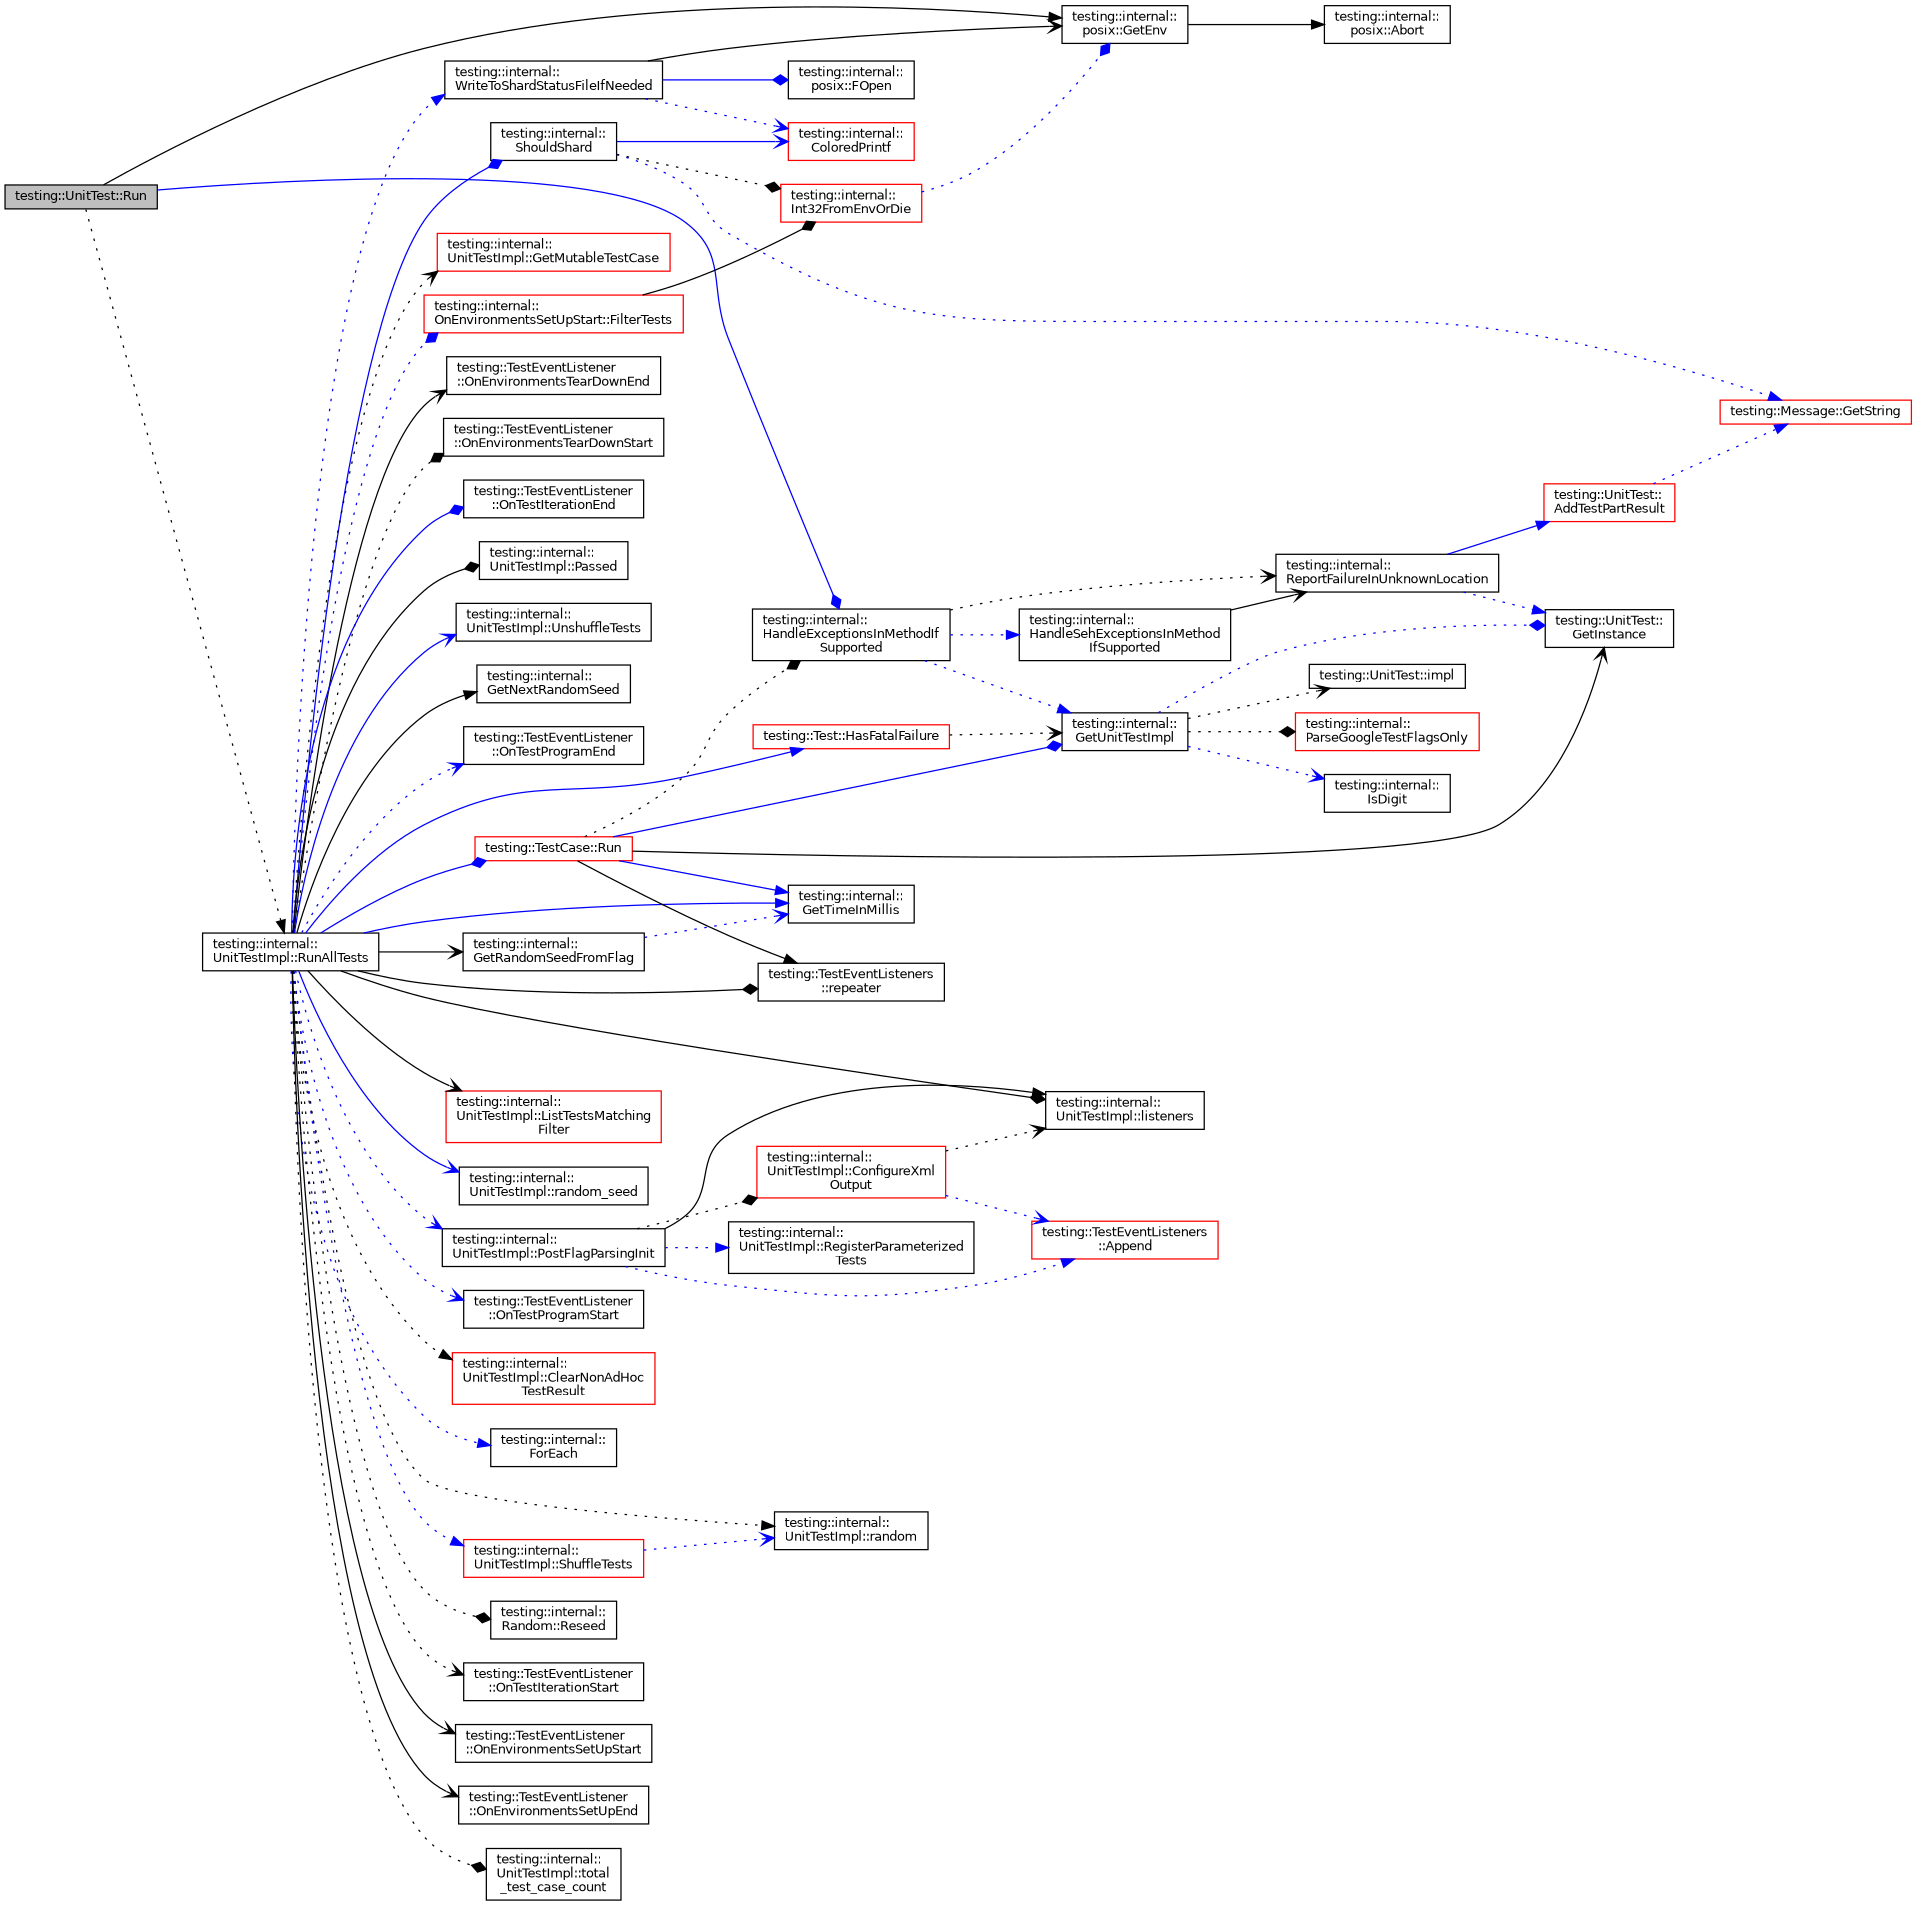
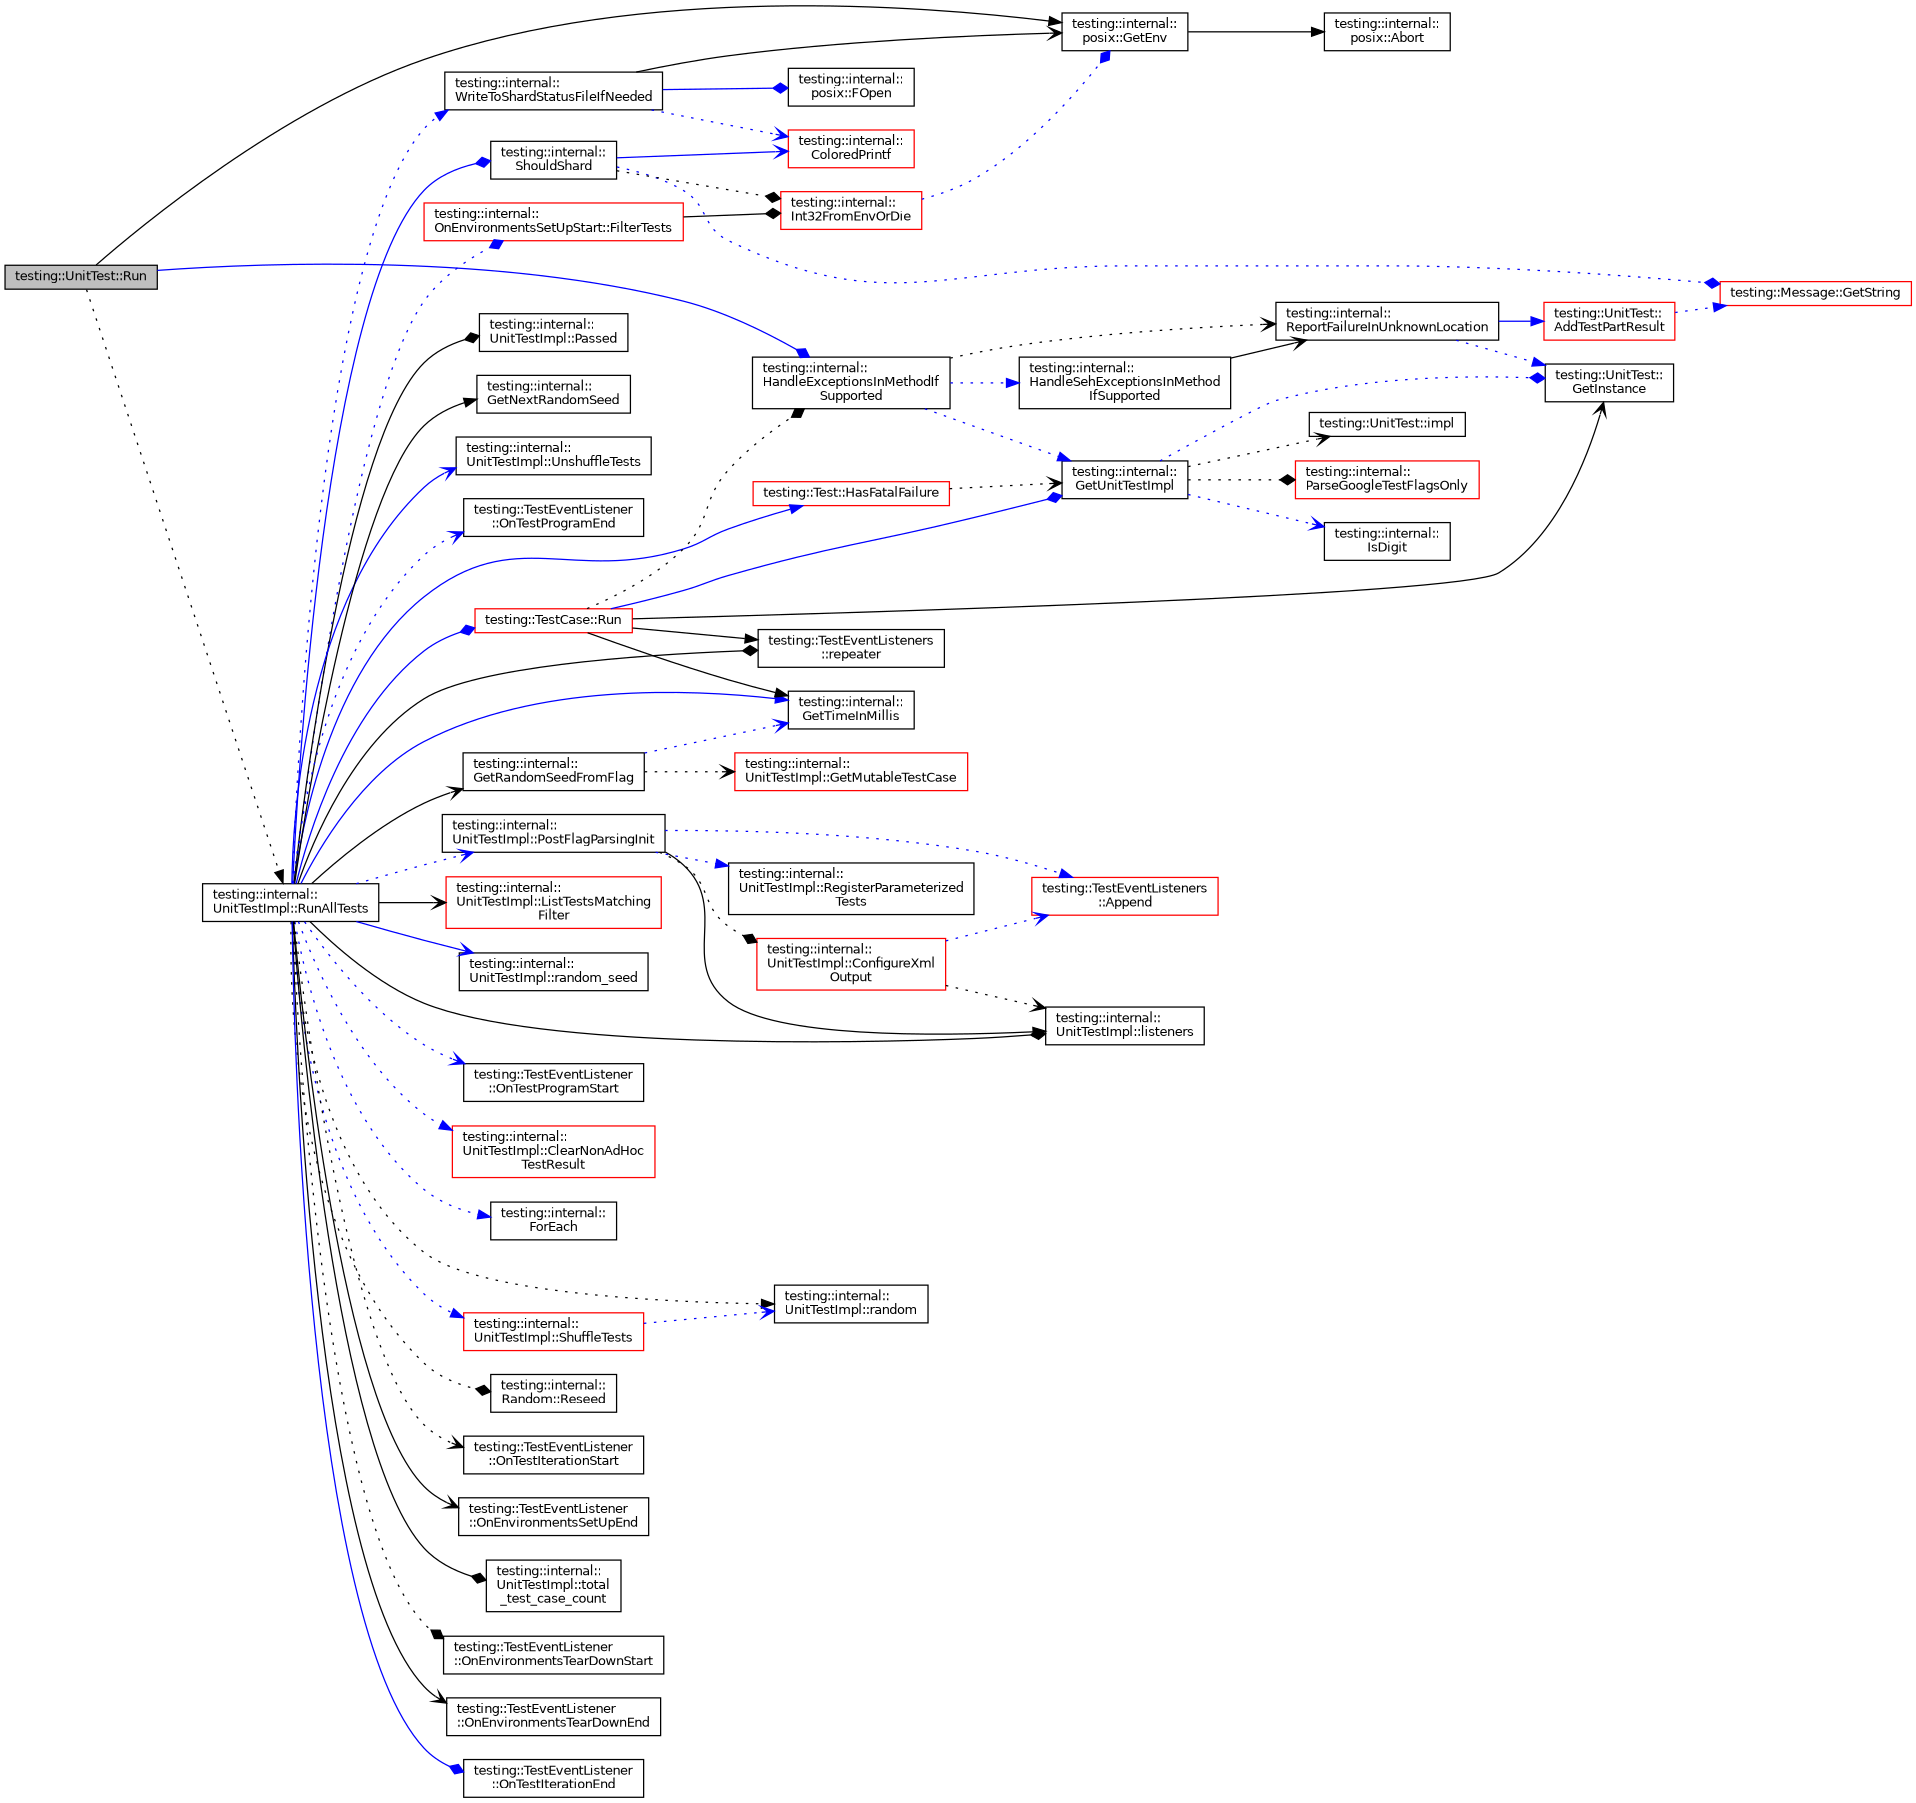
(1174, 322) -> (1143, 266)
(327, 597) -> (683, 772)
(697, 875) -> (681, 665)
(333, 1188) -> (354, 1035)
(331, 1533) -> (334, 1270)
(554, 1743) -> none
